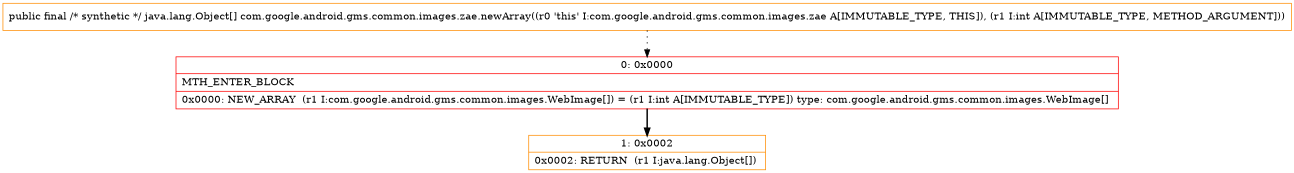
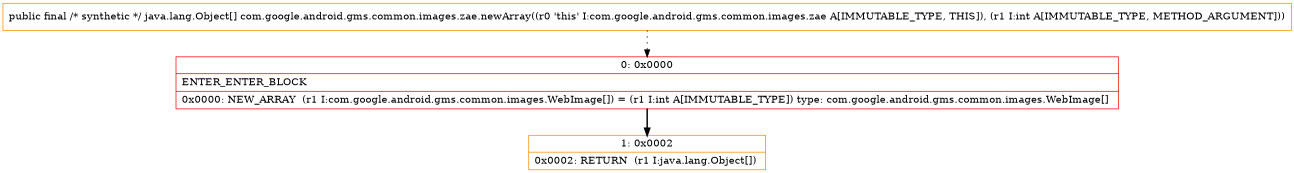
(238, 82) -> (245, 82)
